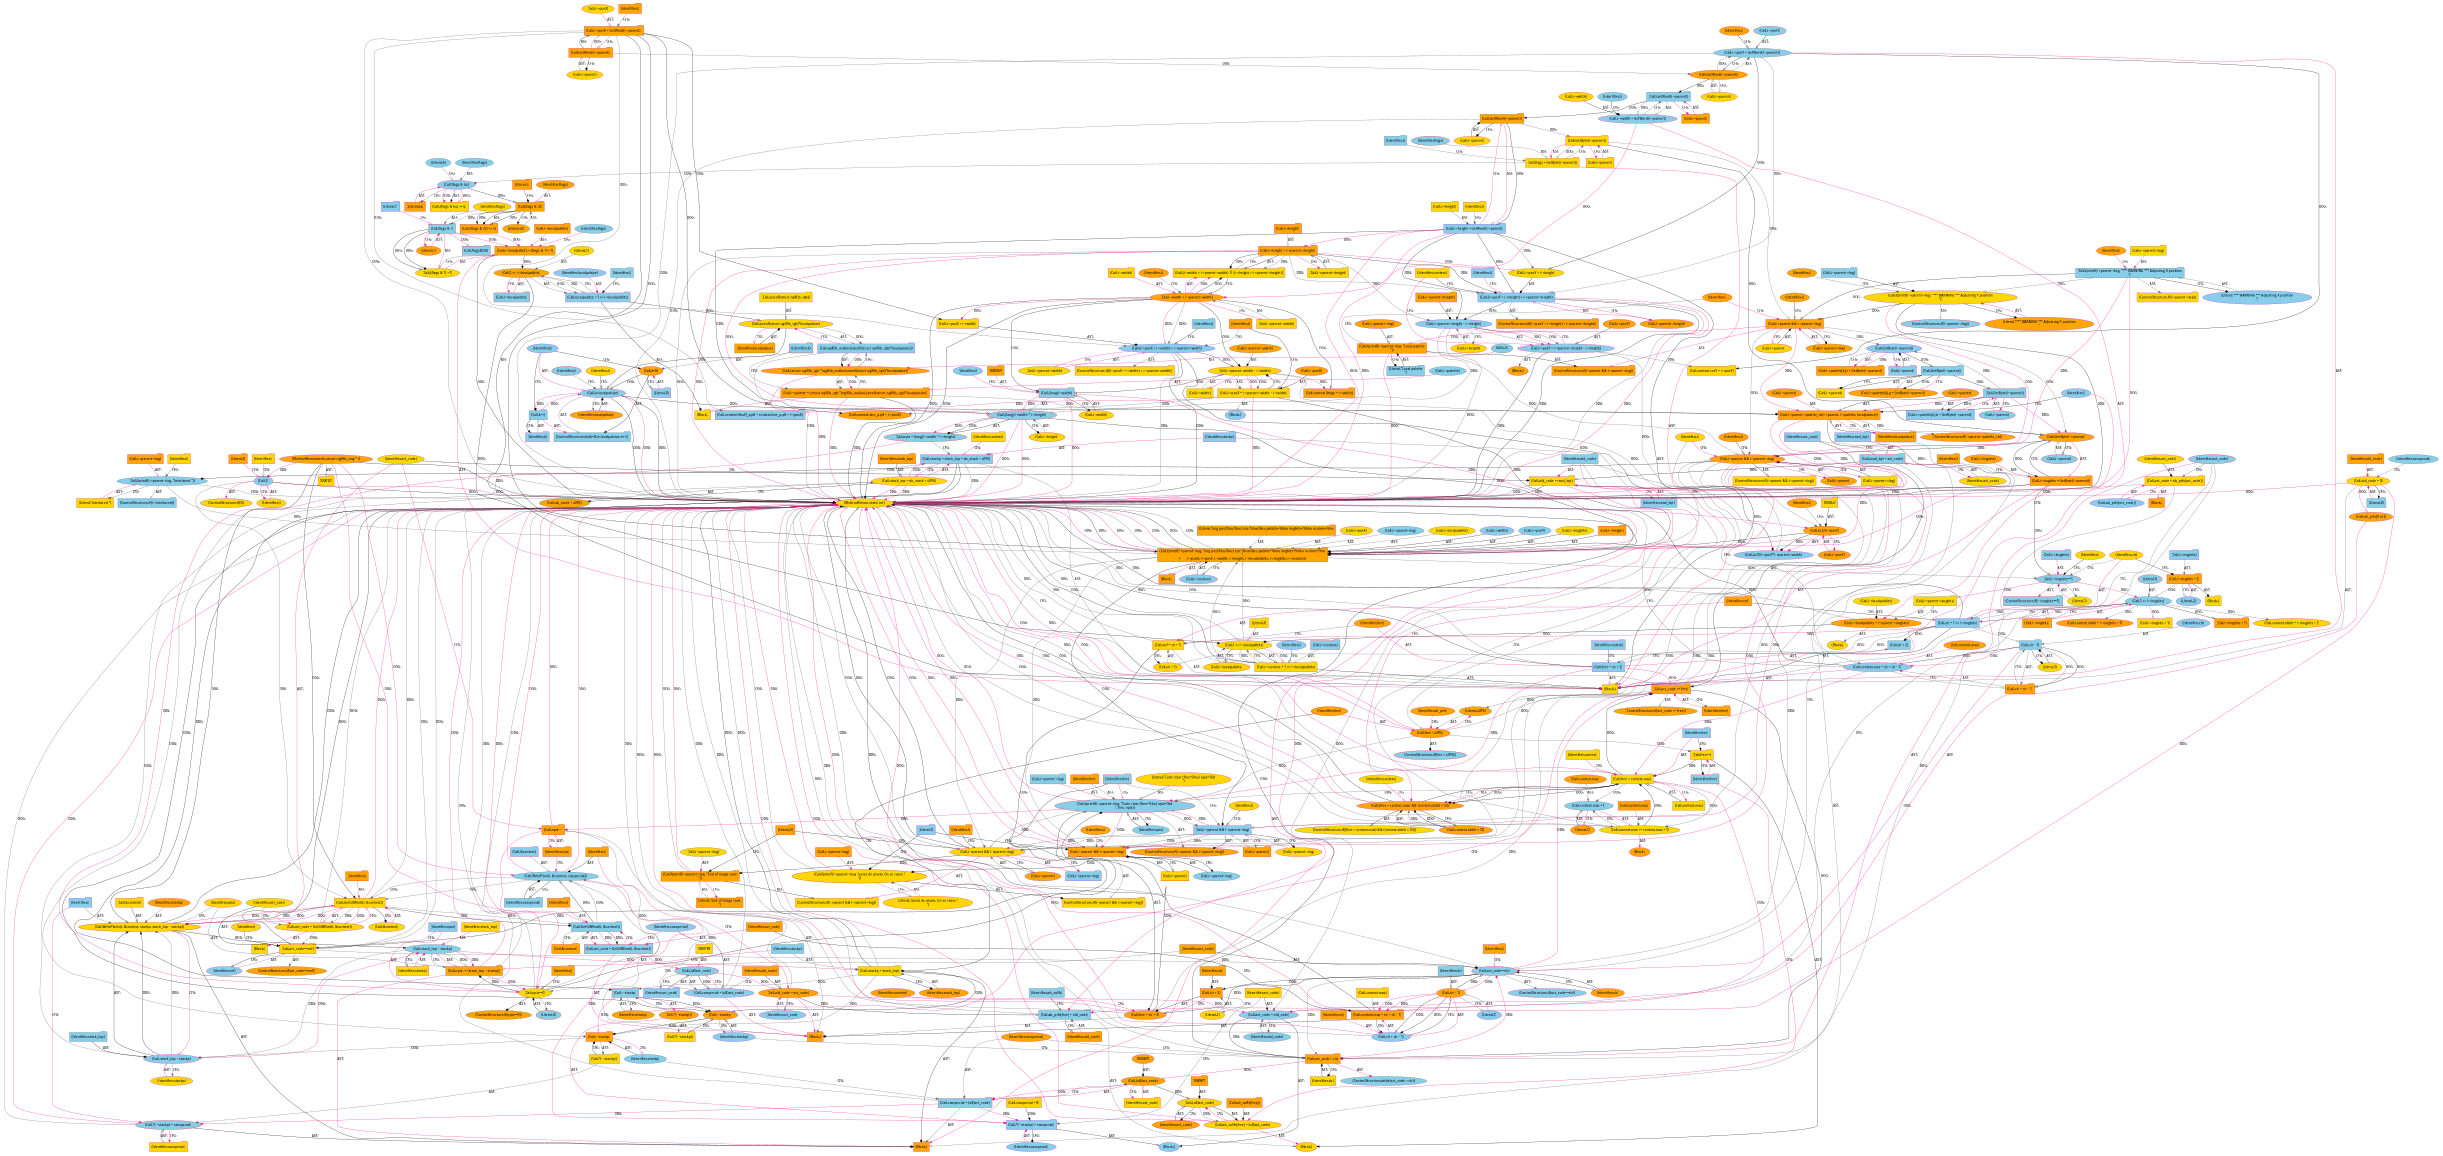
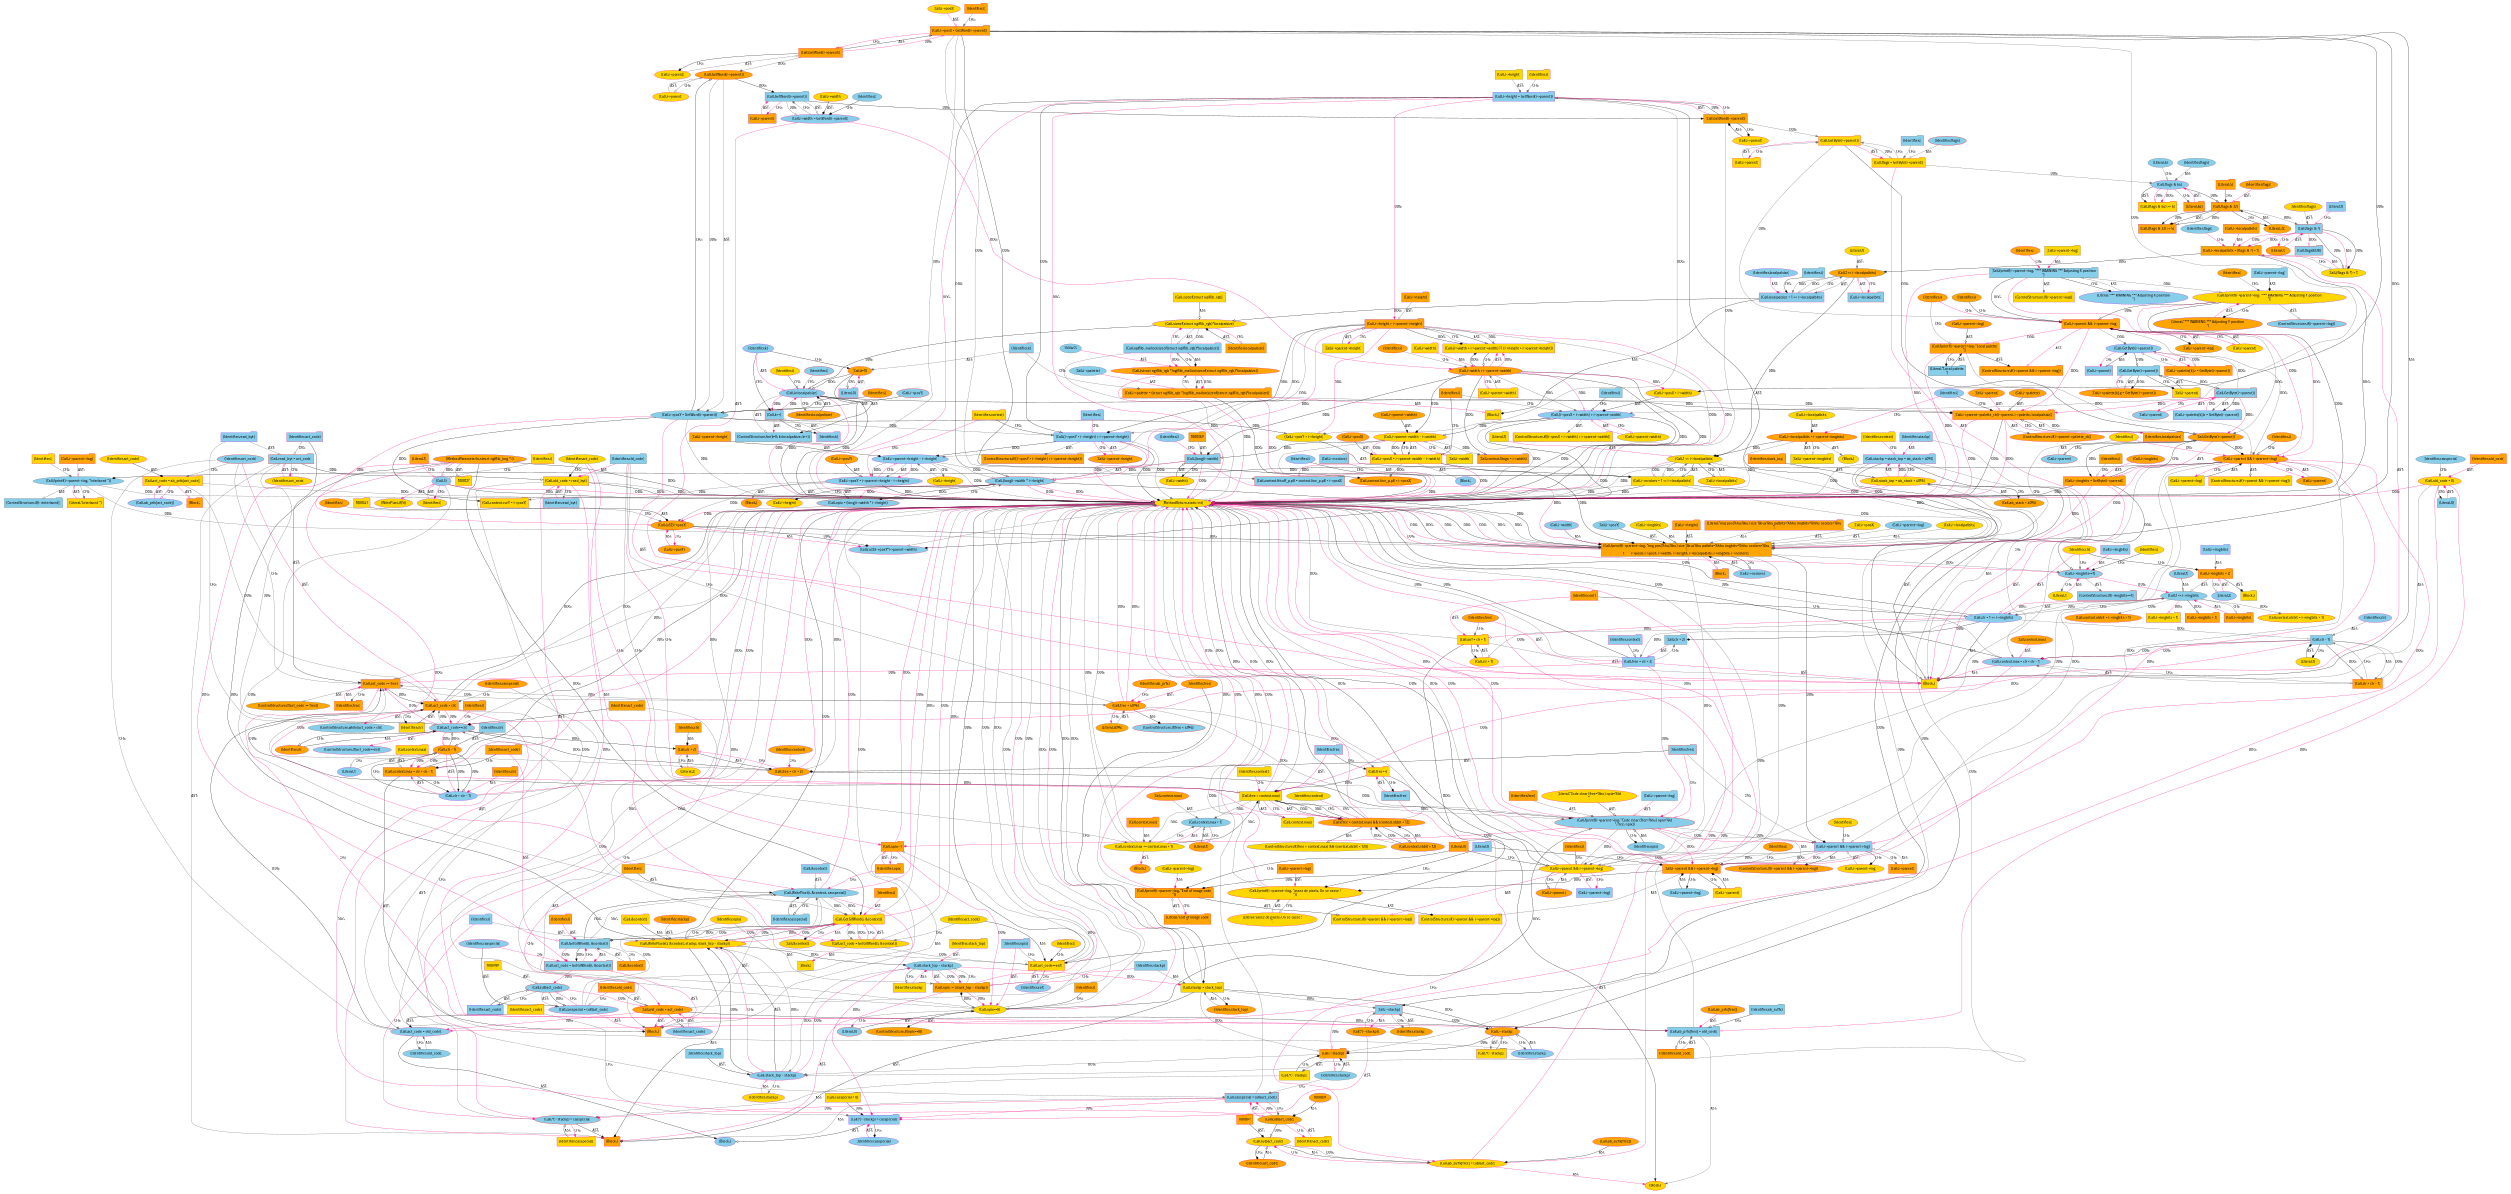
(529, 220) -> (2257, 217)
(1409, 279) -> none
(1527, 284) -> (1454, 469)
(958, 324) -> (1673, 393)
(538, 415) -> (774, 415)
(940, 447) -> (945, 494)
(282, 467) -> (447, 467)
(2360, 498) -> (2128, 807)
(226, 503) -> (394, 503)
none -> (319, 508)
(2001, 590) -> (1629, 558)
(2173, 590) -> (2205, 585)
(1044, 601) -> (724, 596)
(1958, 623) -> (1994, 618)
(173, 624) -> (525, 880)
(1533, 698) -> (628, 700)
(287, 971) -> none
(1519, 981) -> (405, 738)
(1244, 1103) -> (1616, 1142)
